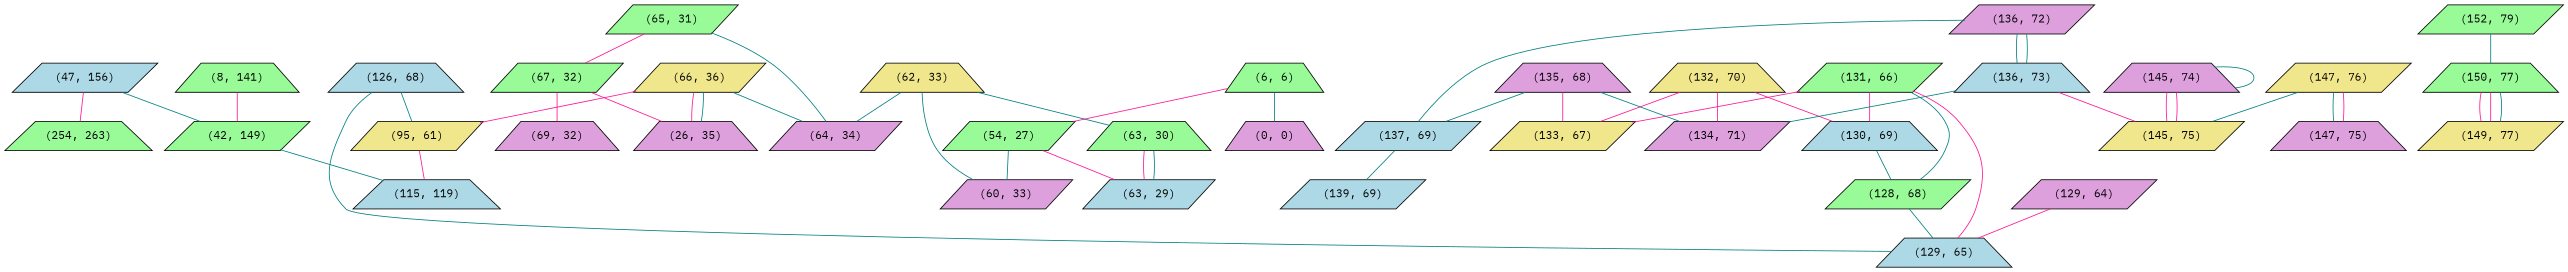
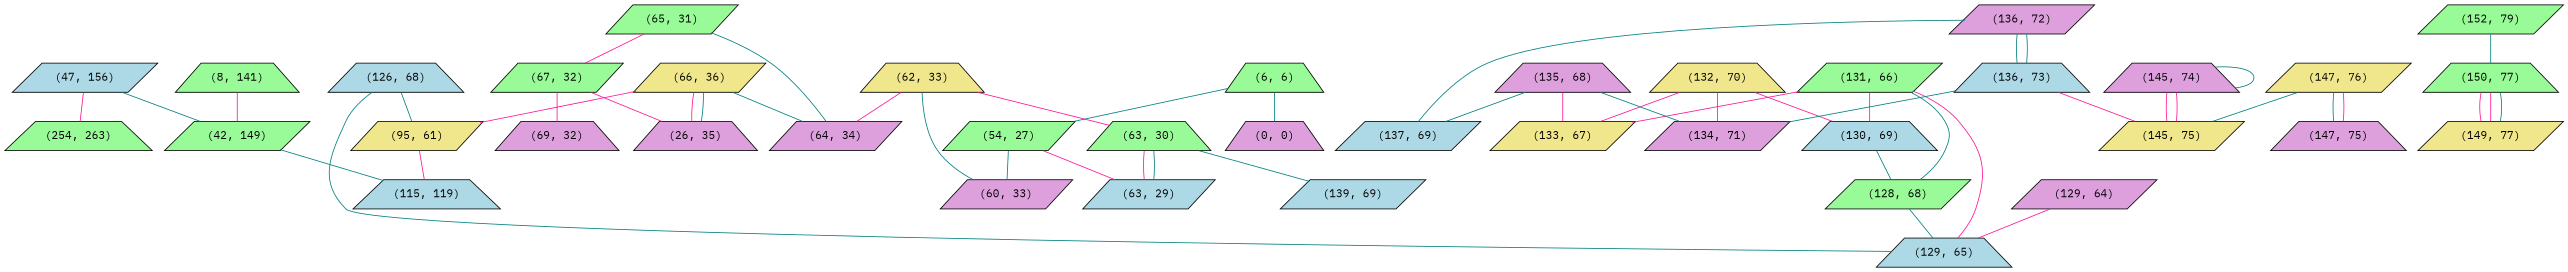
(1151, 105) -> (1151, 105)
(879, 107) -> (879, 107)
(1043, 109) -> (1043, 109)
(1380, 165) -> (1254, 166)
